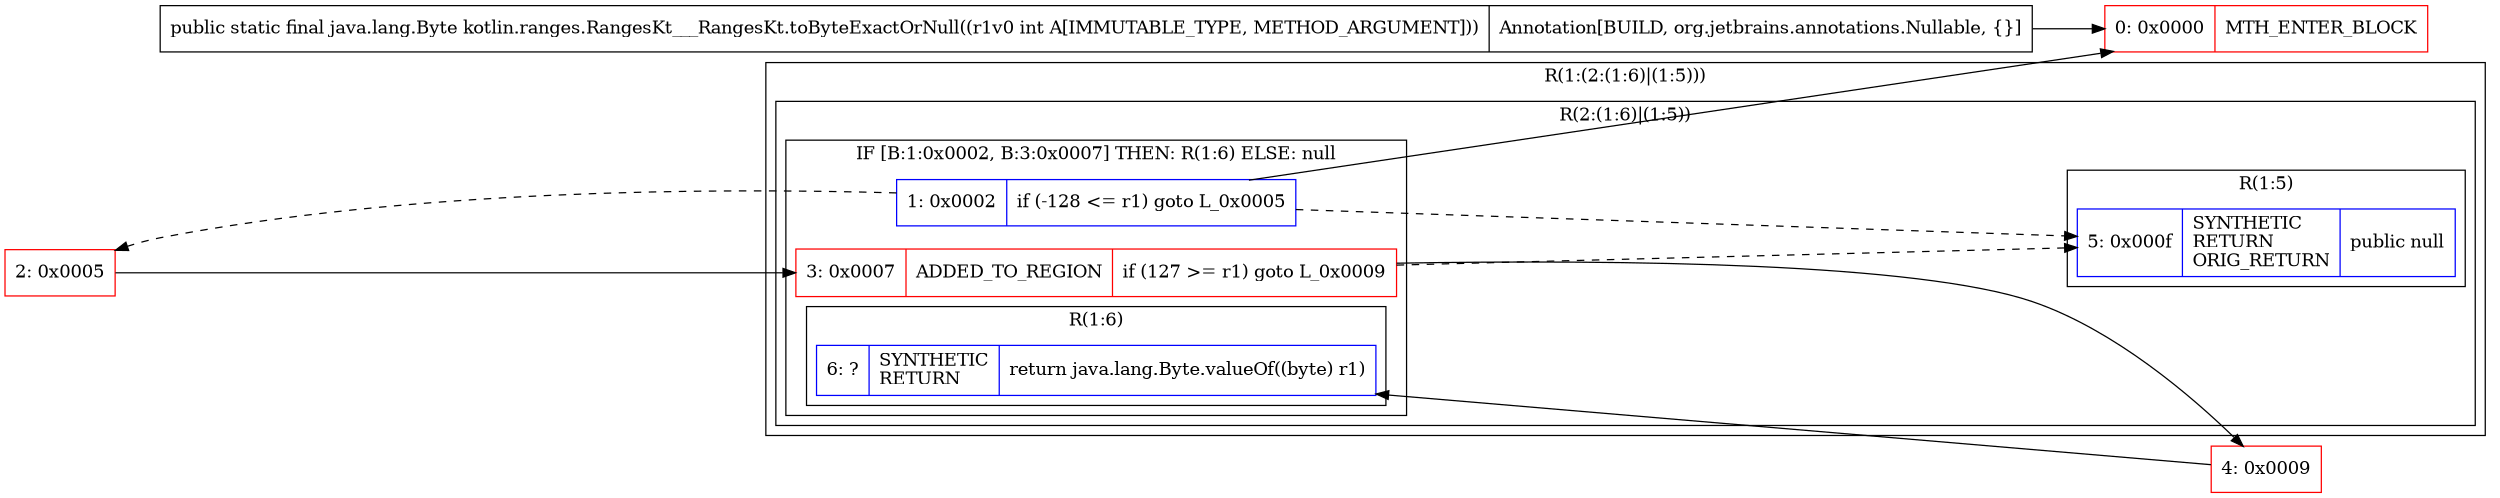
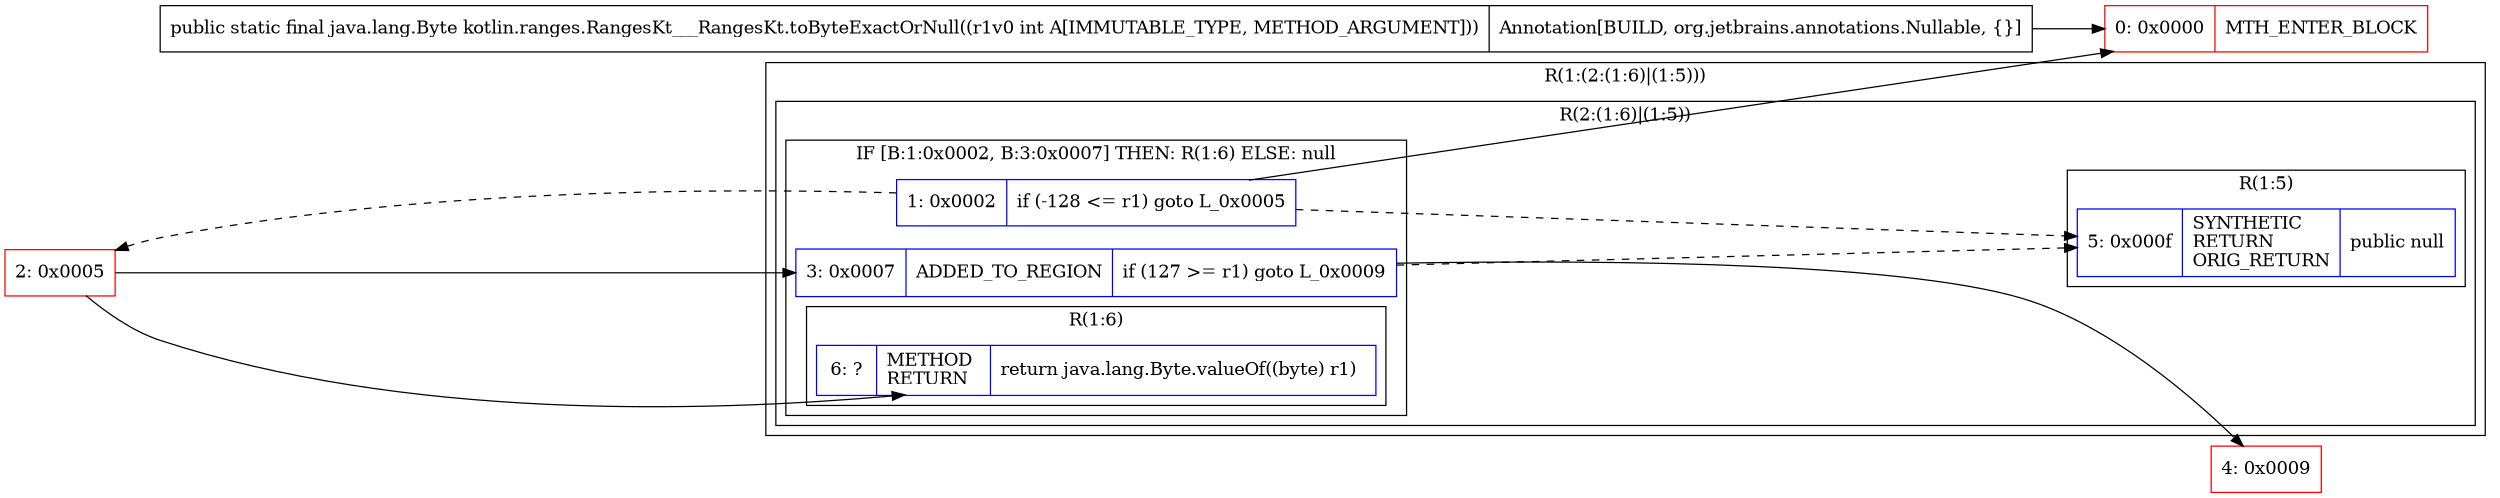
(1096, 273) -> (1096, 273)
(934, 360) -> (930, 360)
(1656, 418) -> (480, 400)
